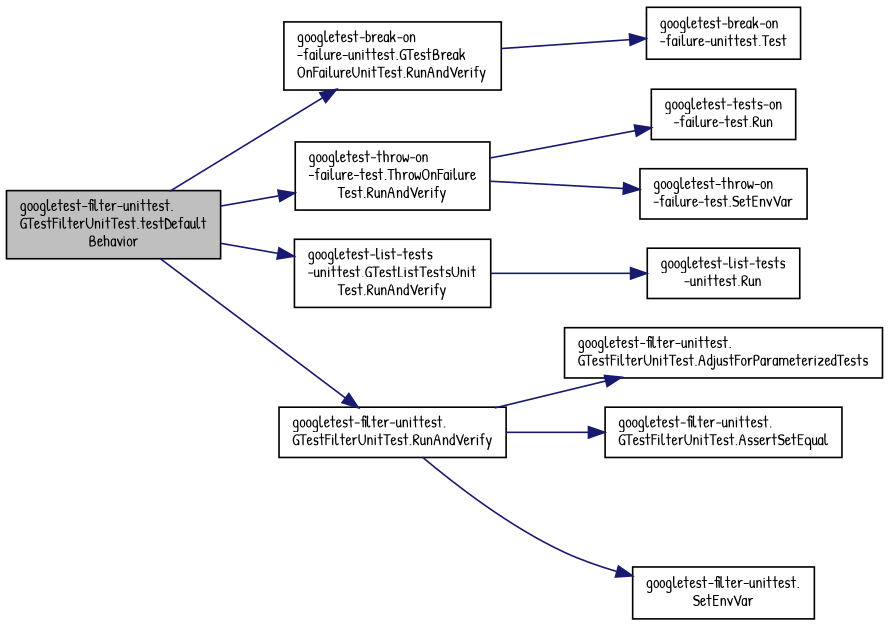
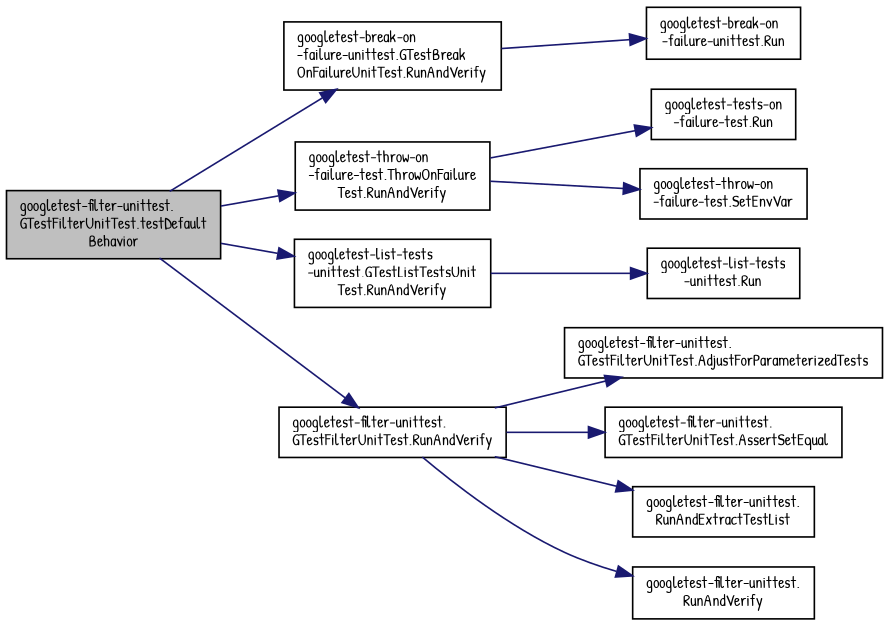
(724, 33) -> (724, 33)
none -> (724, 512)
(724, 593) -> (724, 593)
